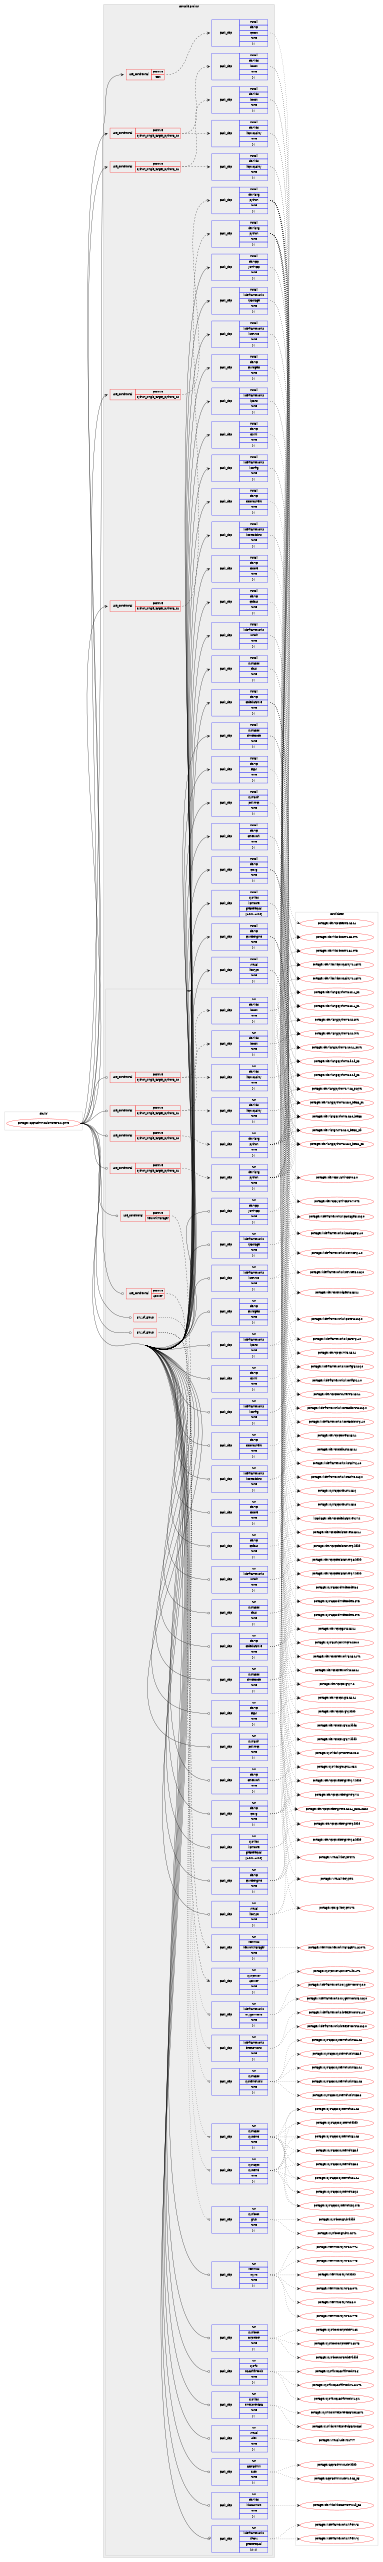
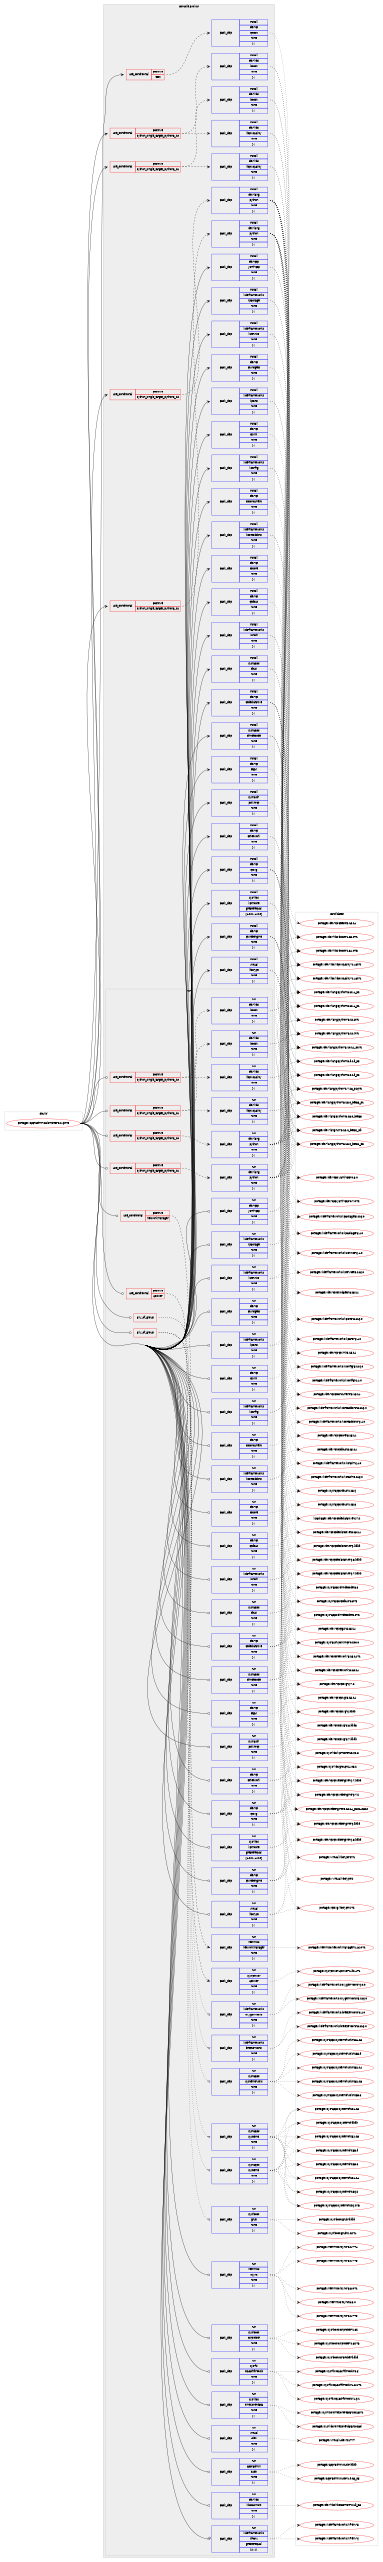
(337, 1602) -> (337, 1602)
(337, 2275) -> none
